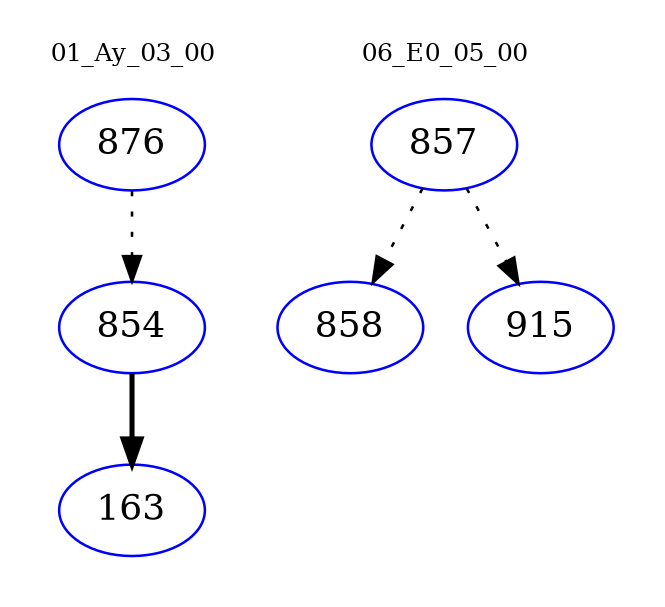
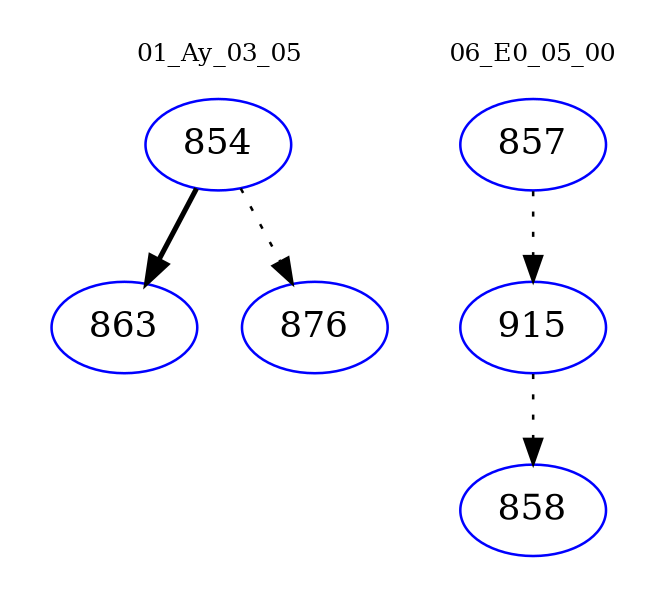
(133, 55) -> (220, 55)
(132, 224) -> (260, 225)
(404, 224) -> (533, 406)
(132, 510) -> (124, 328)
